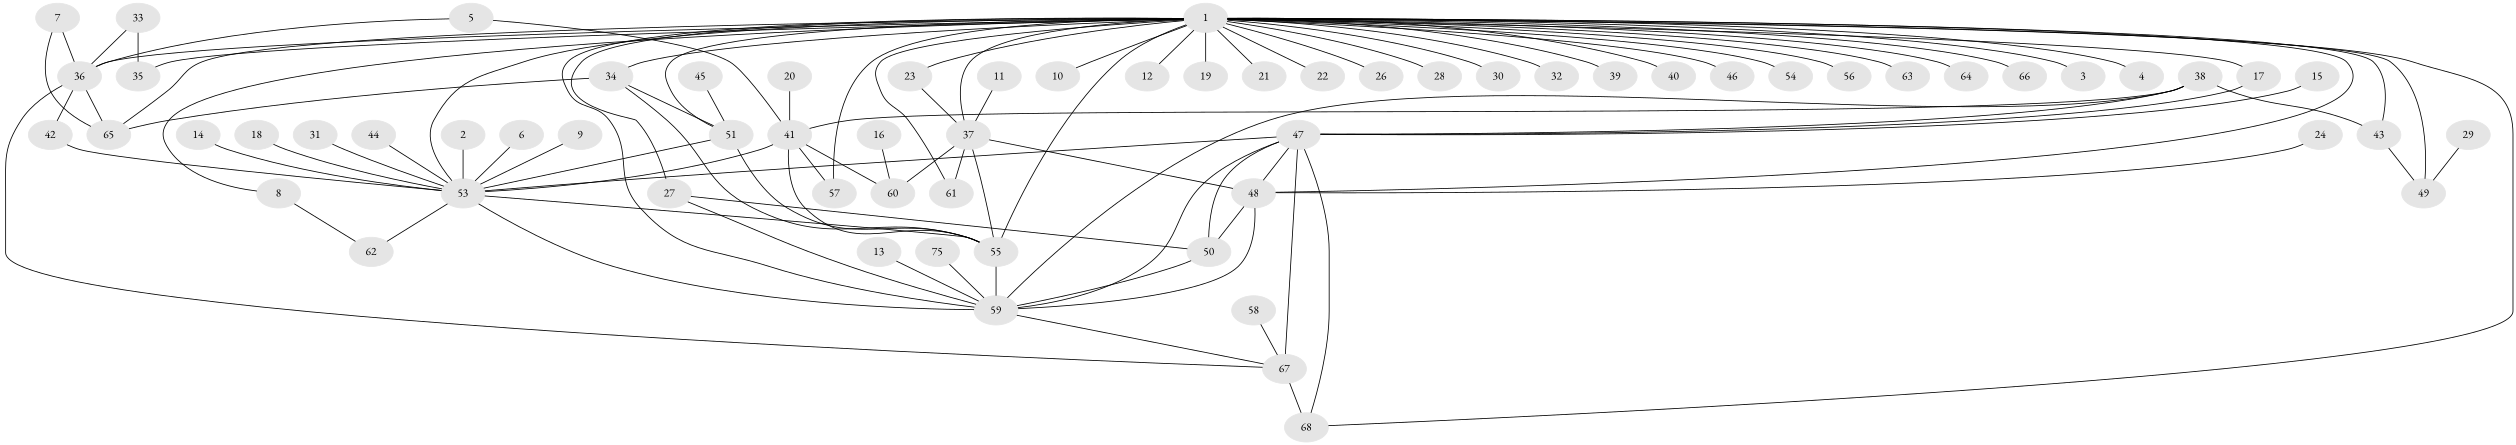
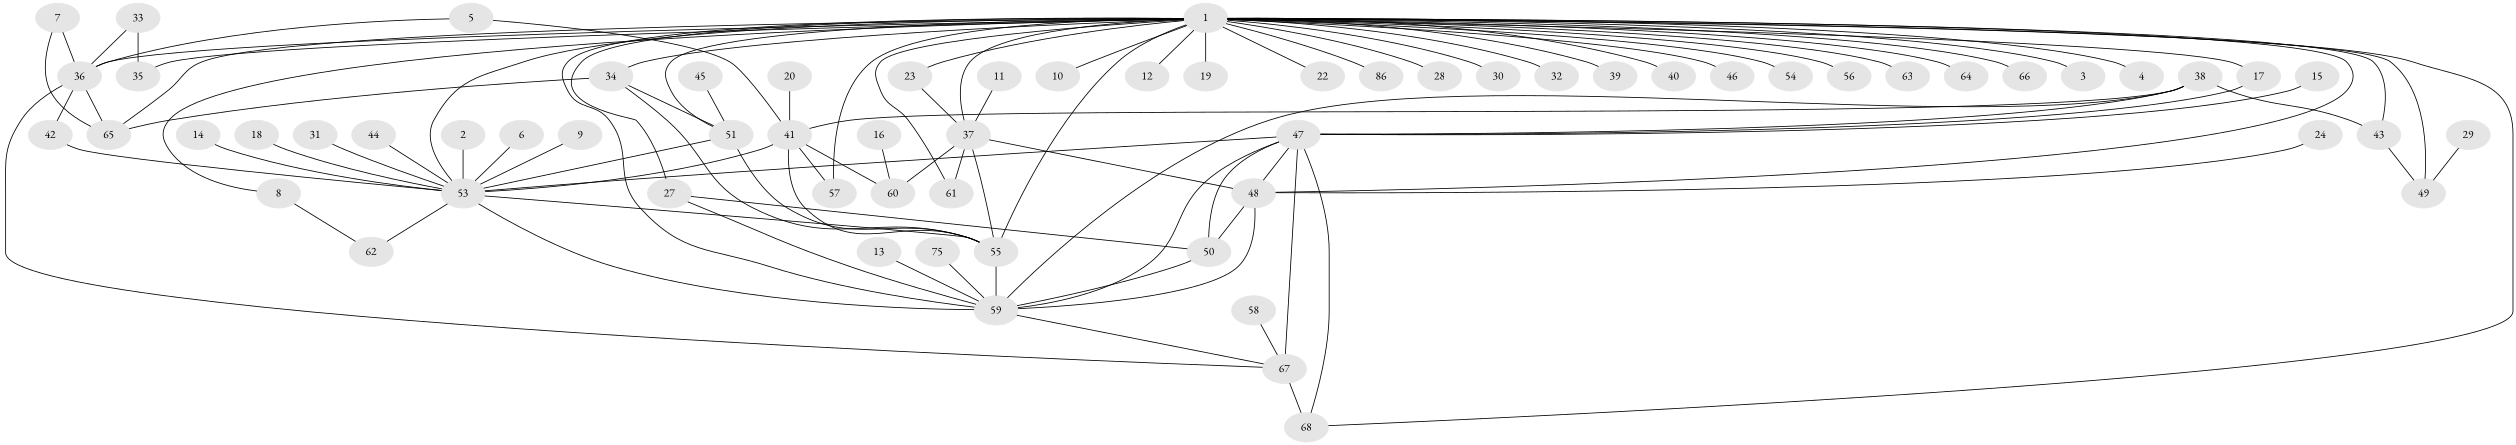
(1264, 76) -> none
(1381, 76) -> (1381, 76)
